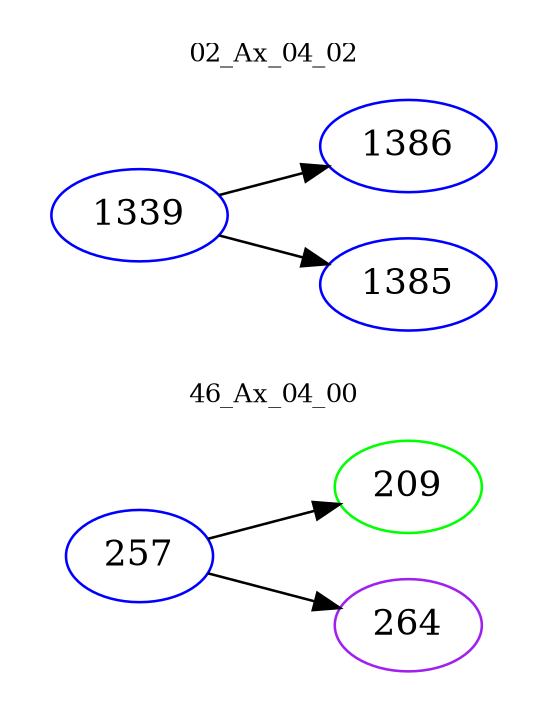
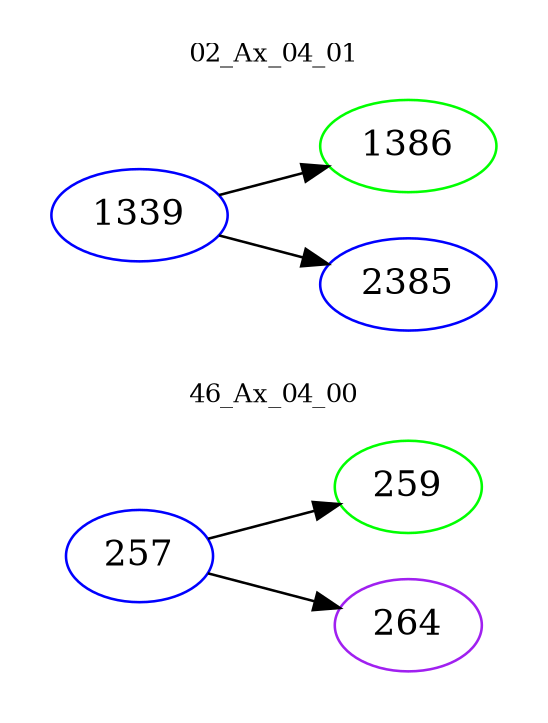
(274, 55) -> (274, 55)
(408, 146) -> (408, 146)
(408, 284) -> (408, 284)
(408, 487) -> (408, 487)
